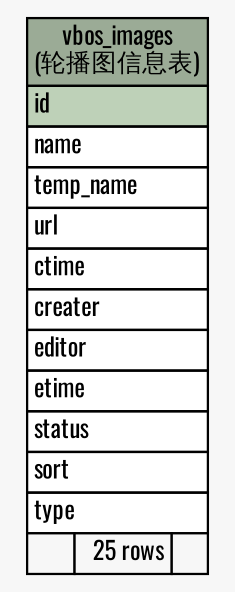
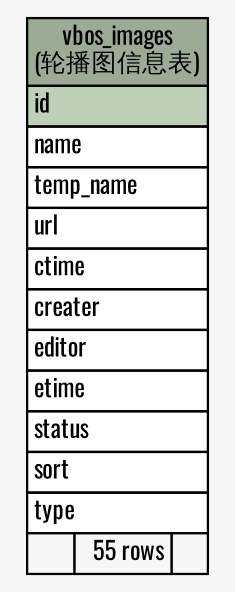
(129, 553) -> (129, 553)
